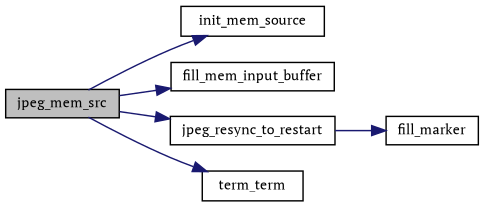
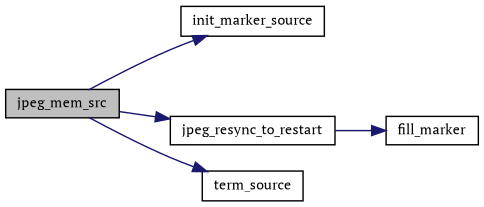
(253, 21) -> (253, 21)
(253, 77) -> none
(253, 186) -> (253, 186)
